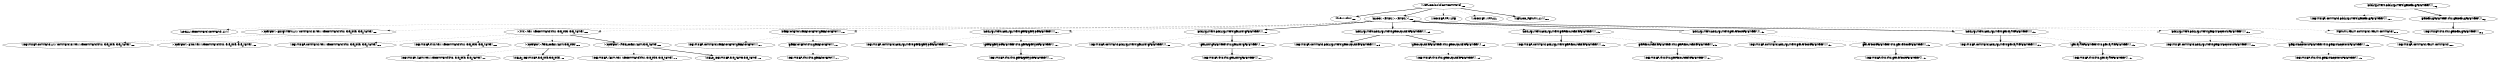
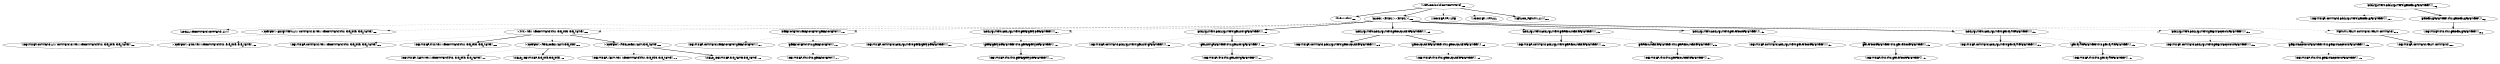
(1590, 28) -> (1581, 28)
(505, 38) -> (505, 38)
